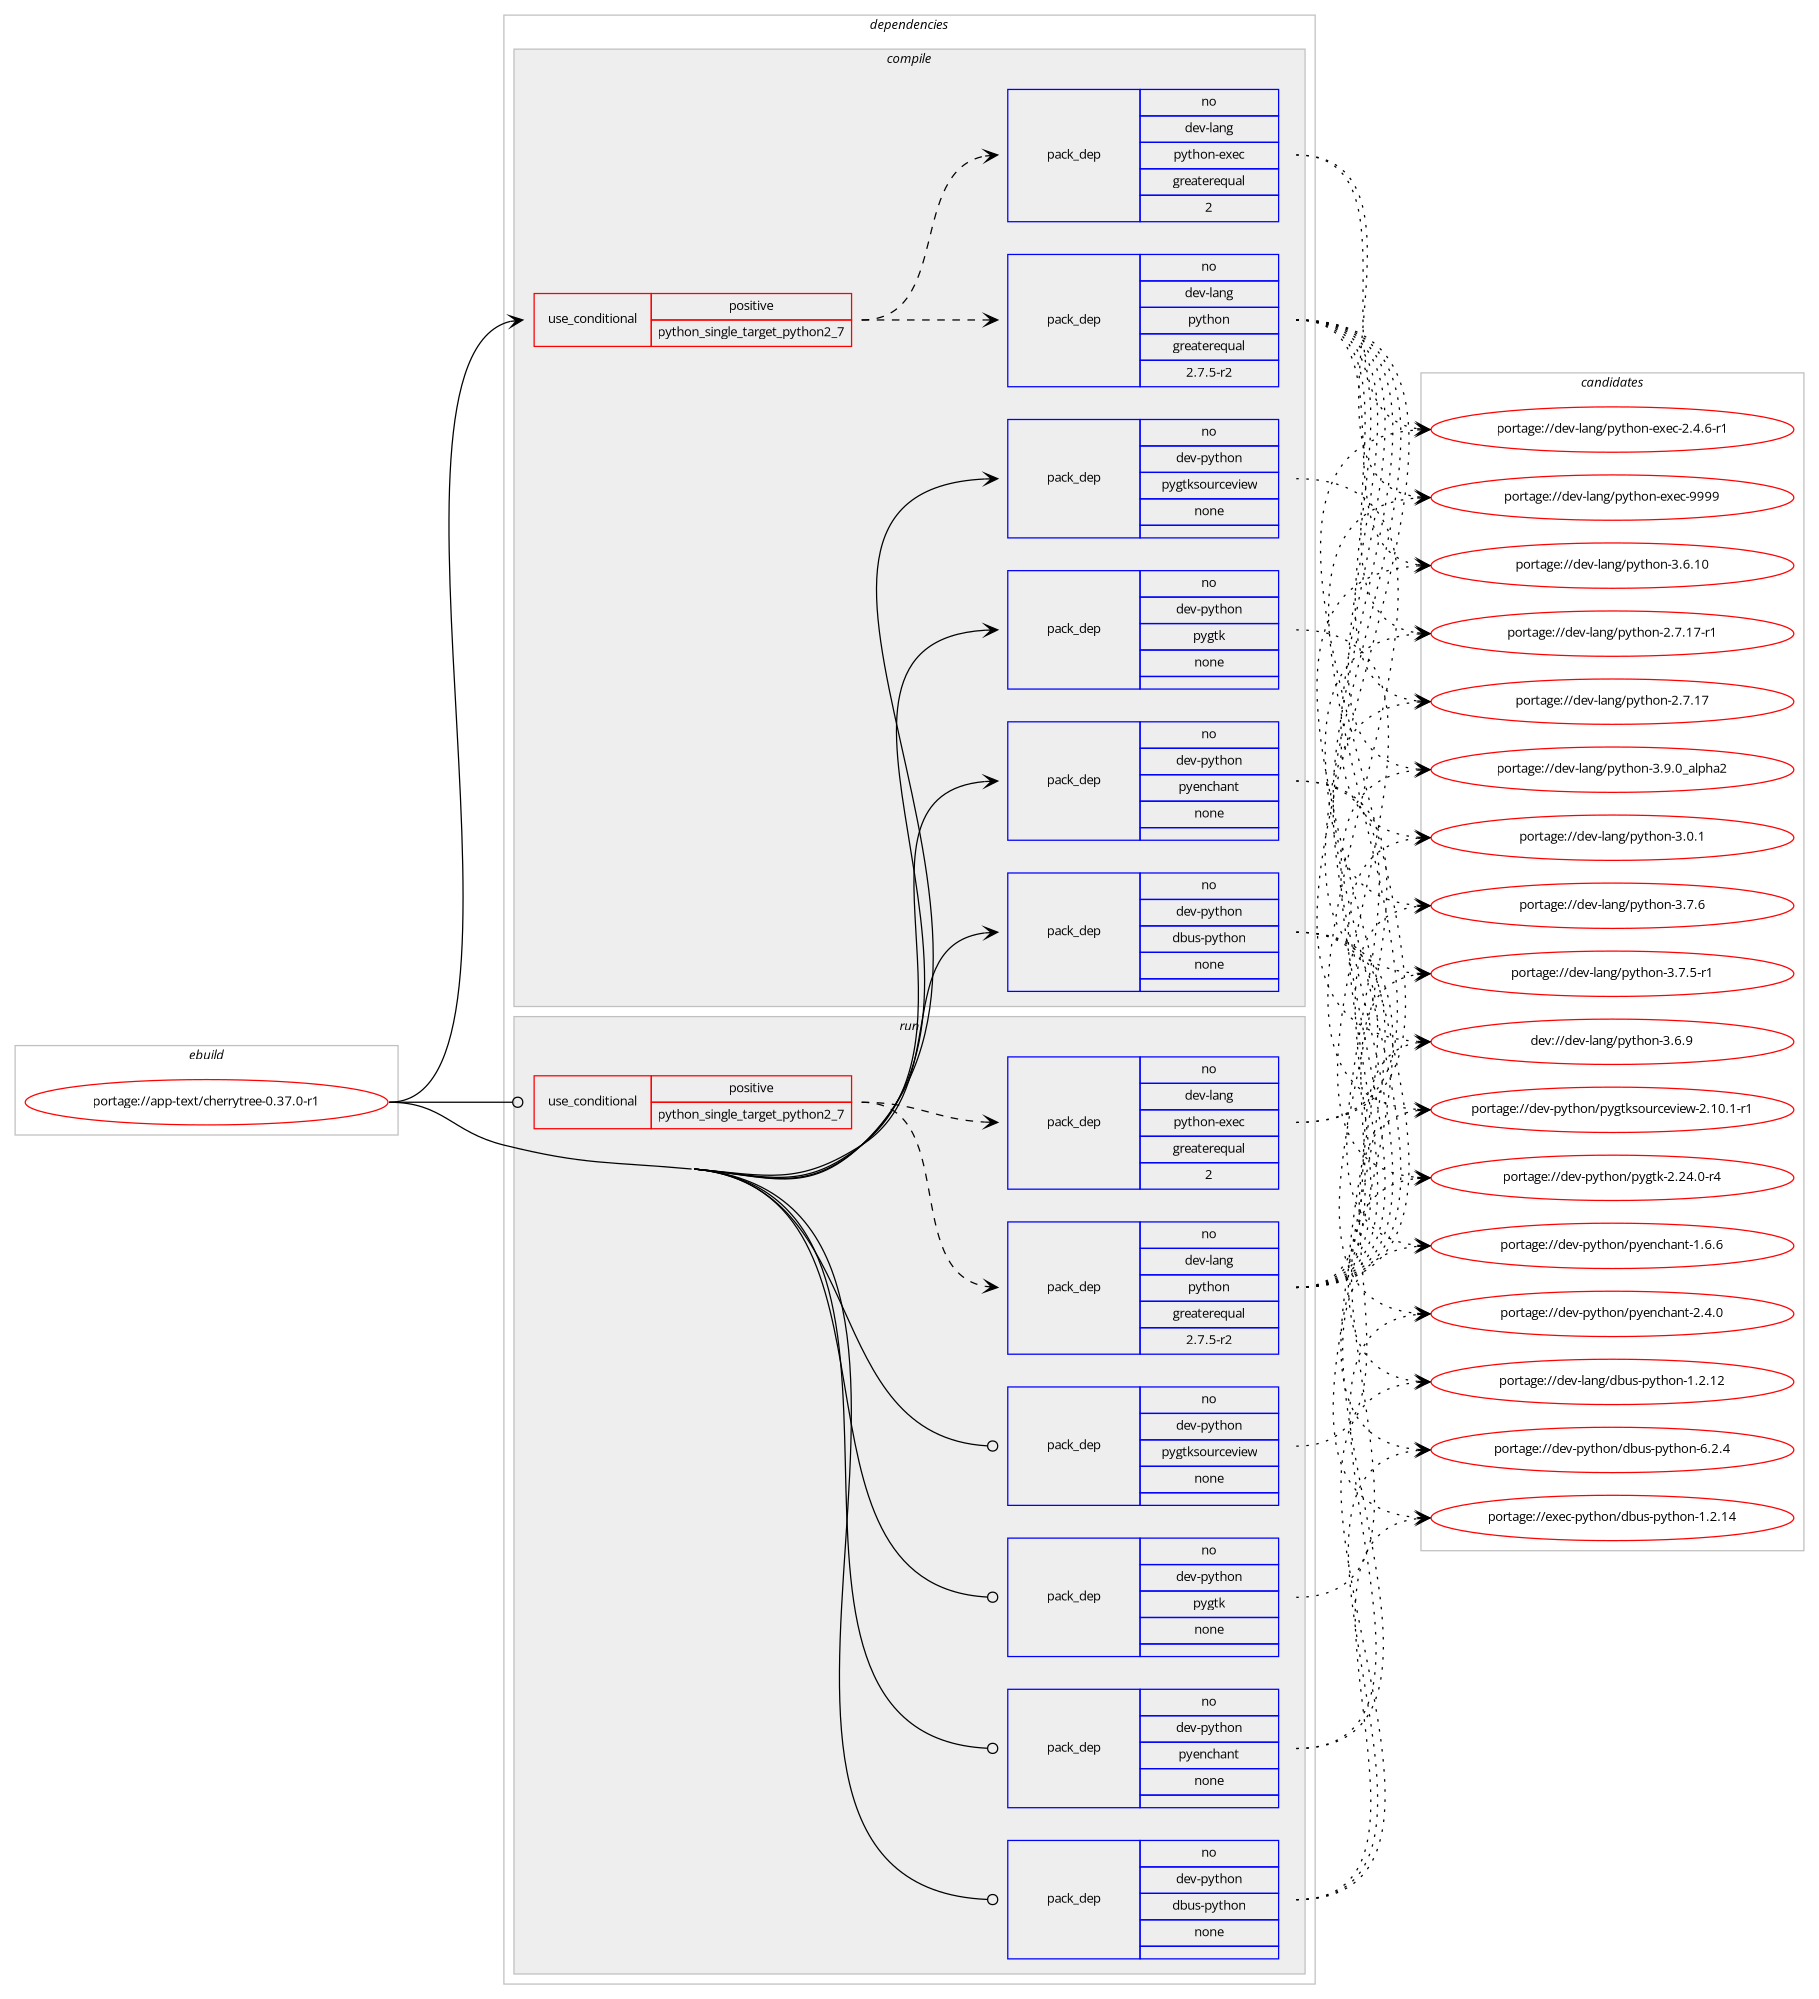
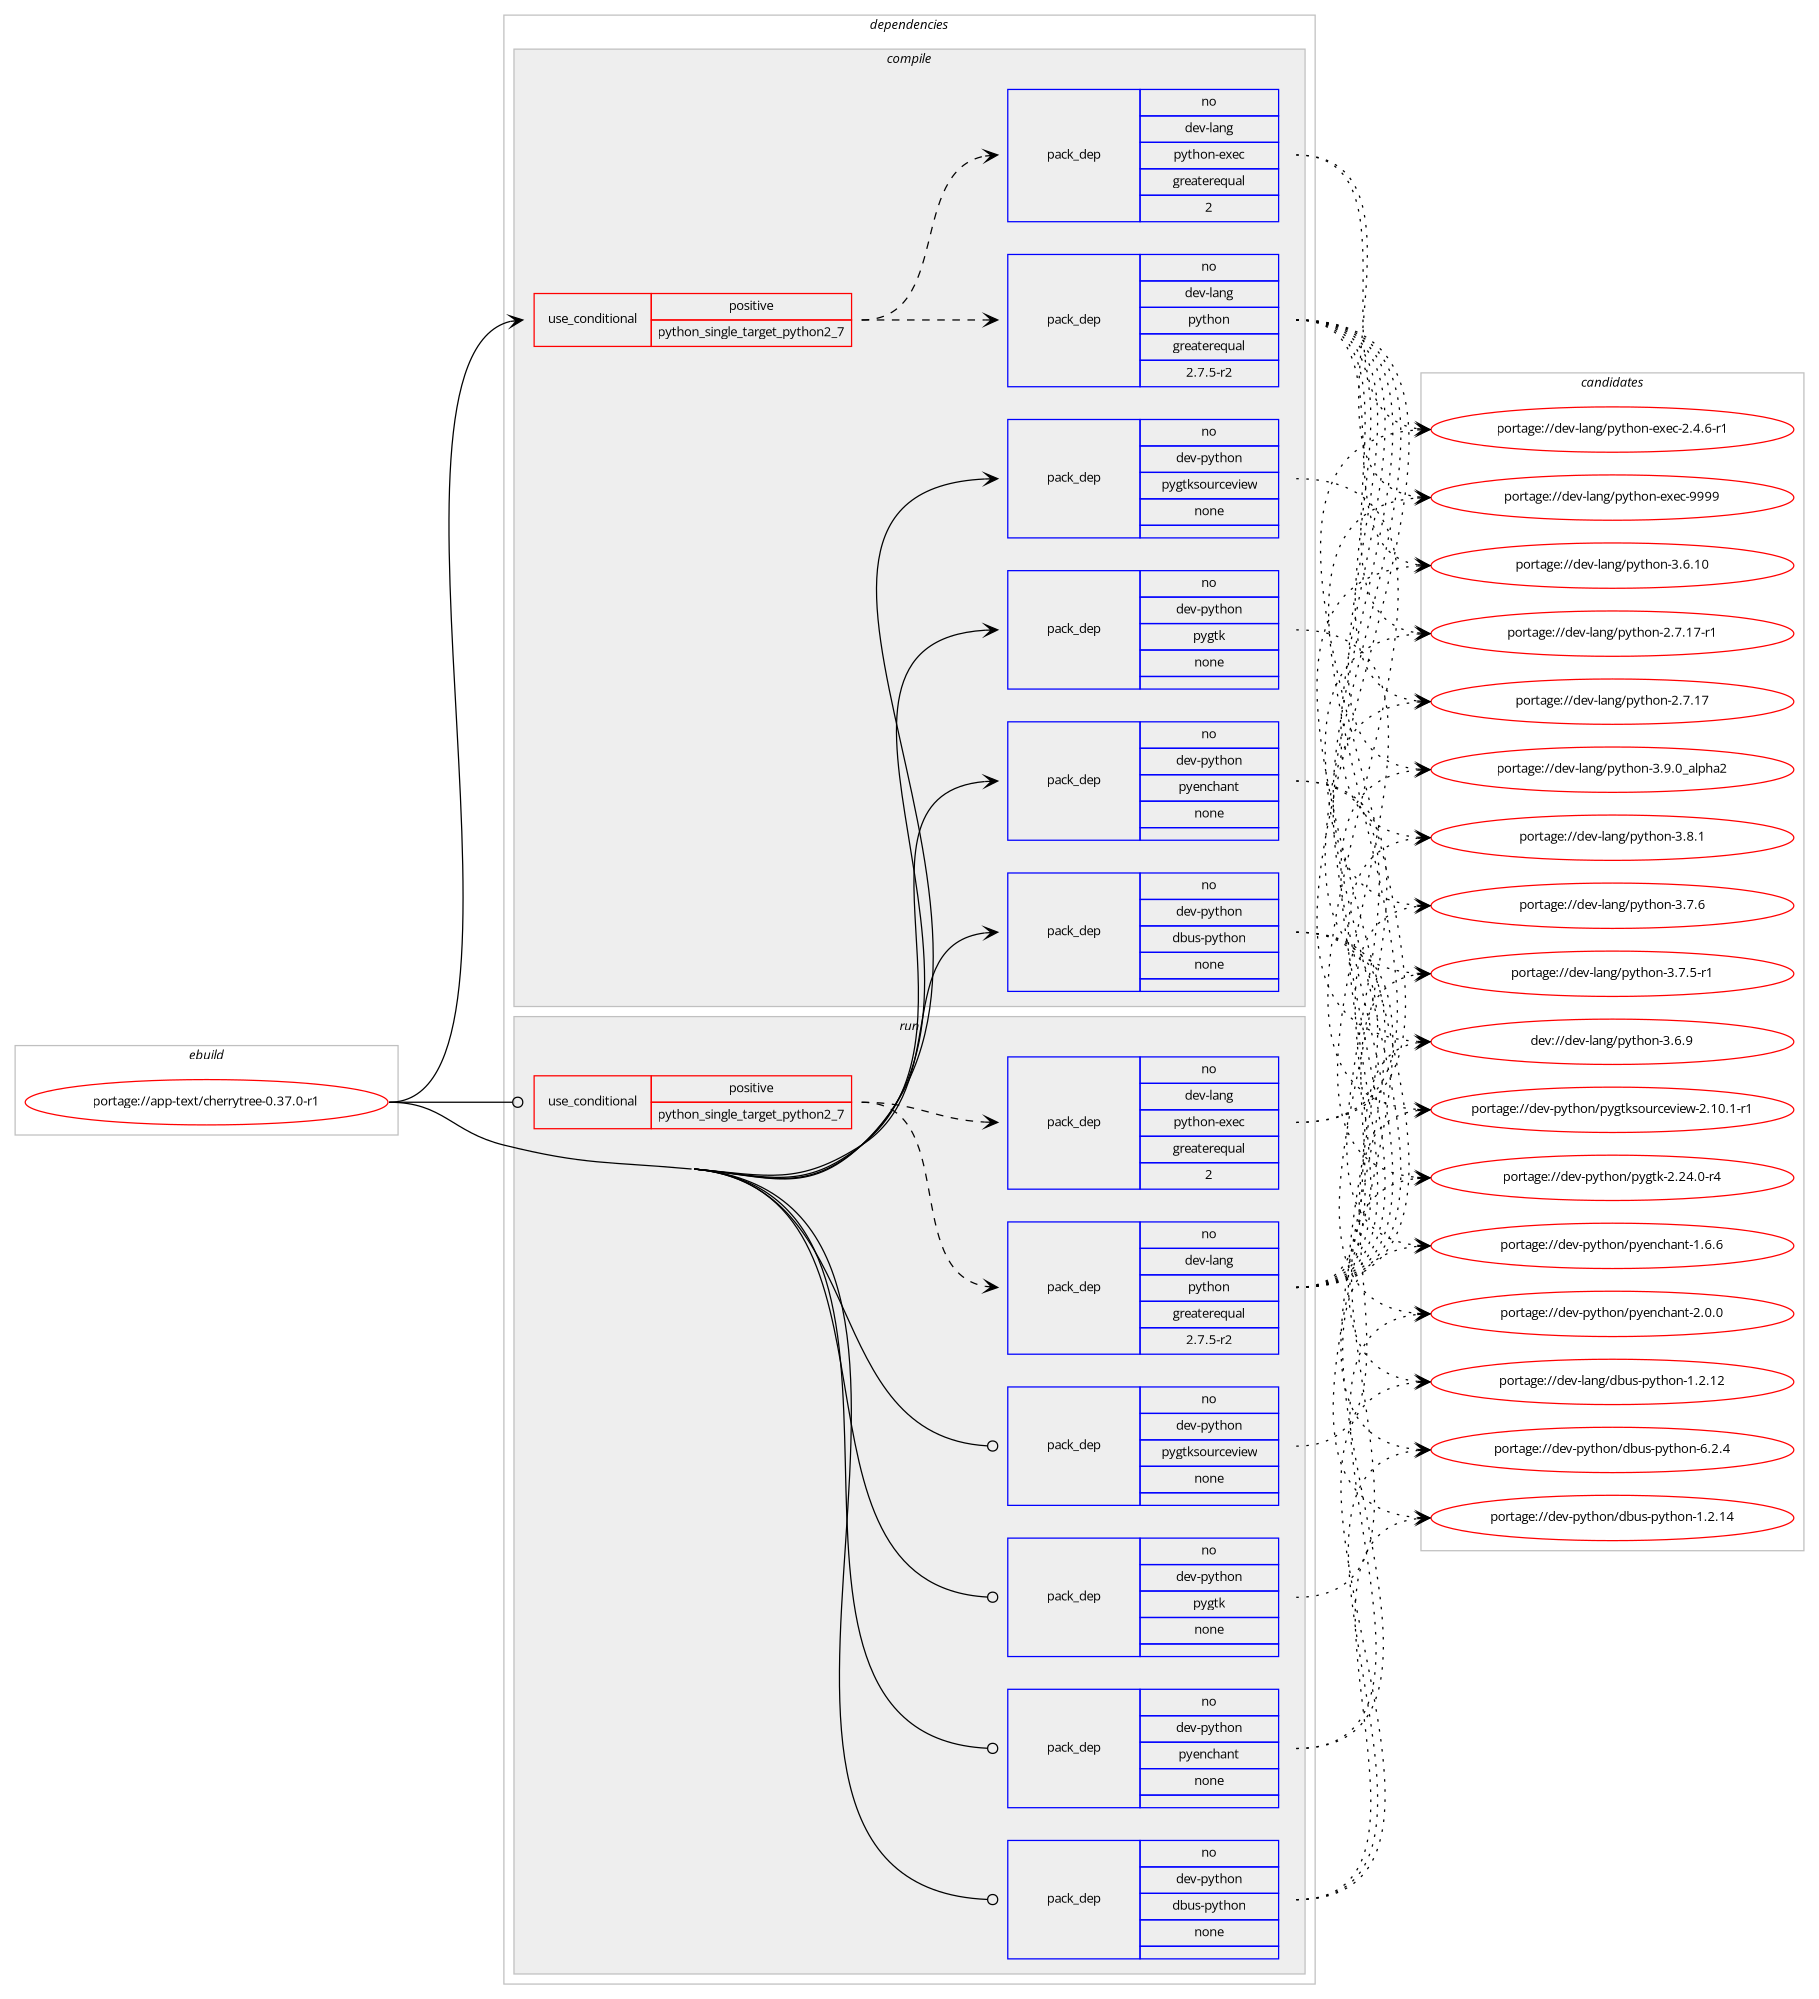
(1612, 838) -> (1612, 838)
(1612, 1314) -> (1612, 1314)
(1612, 1518) -> (1612, 1518)
